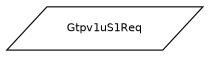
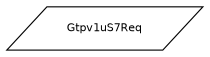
(105, 28) -> (105, 28)
